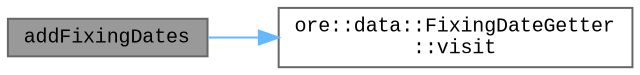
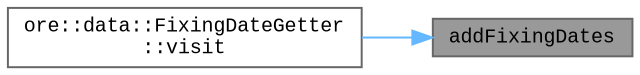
(233, 38) -> (387, 38)
